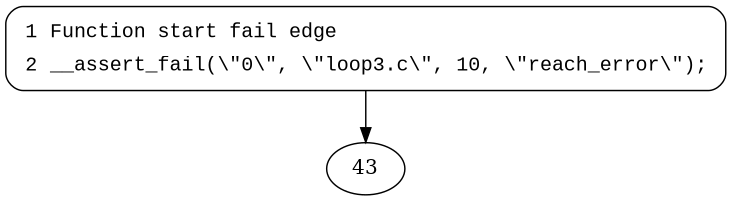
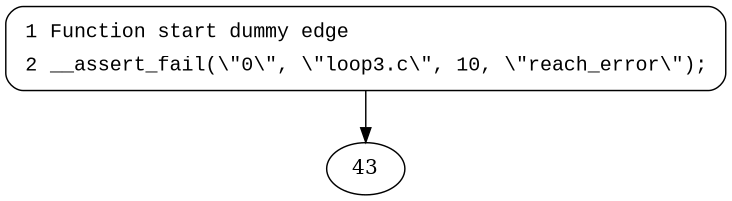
(194, 31) -> (200, 31)
